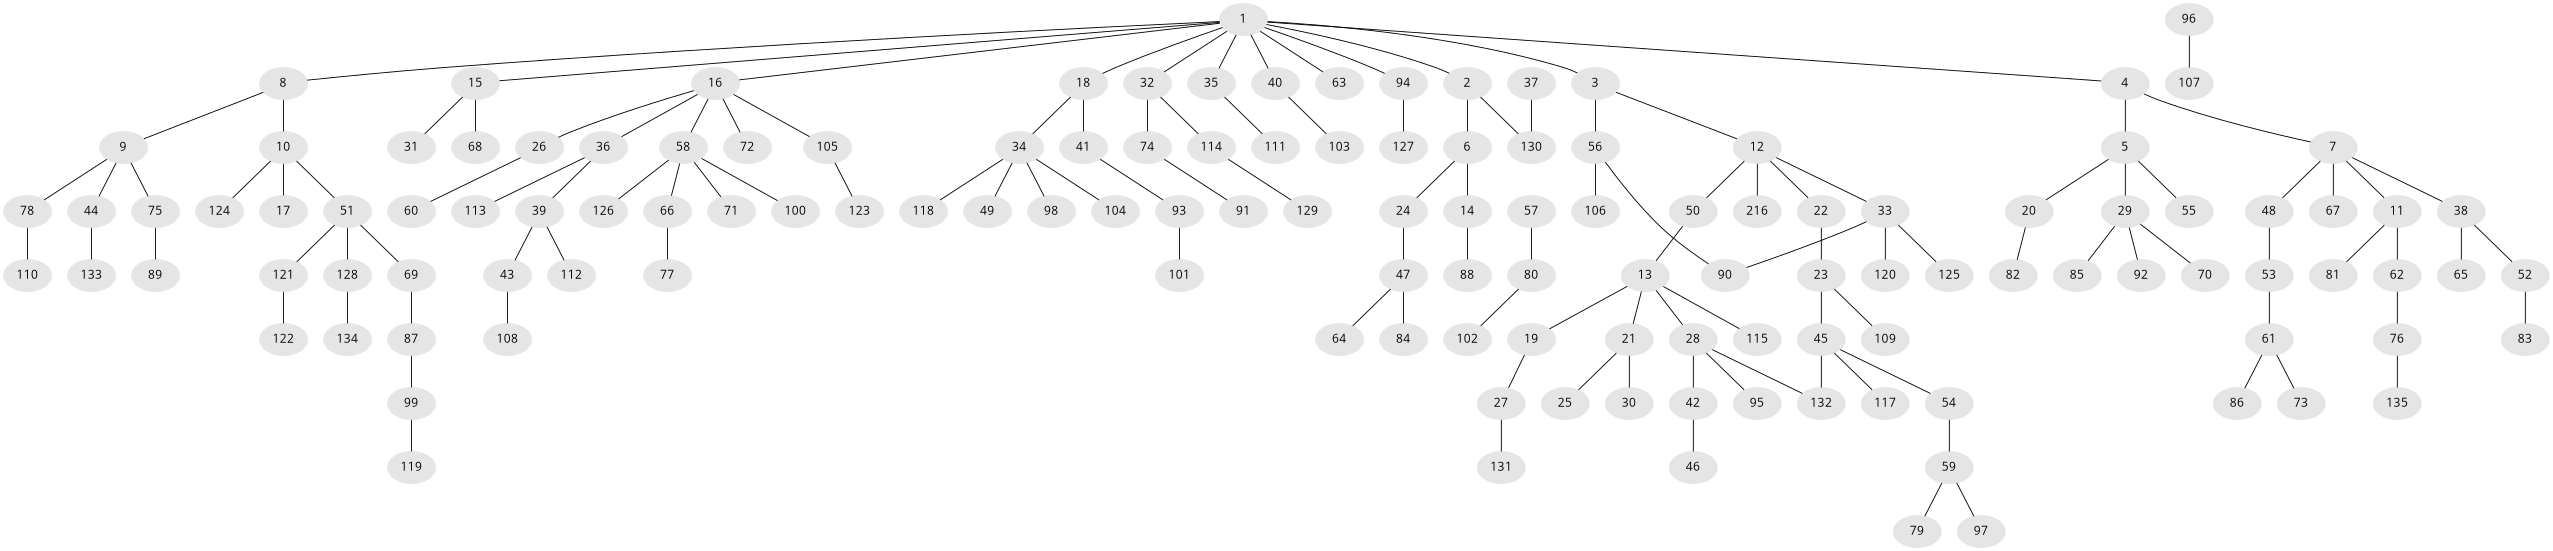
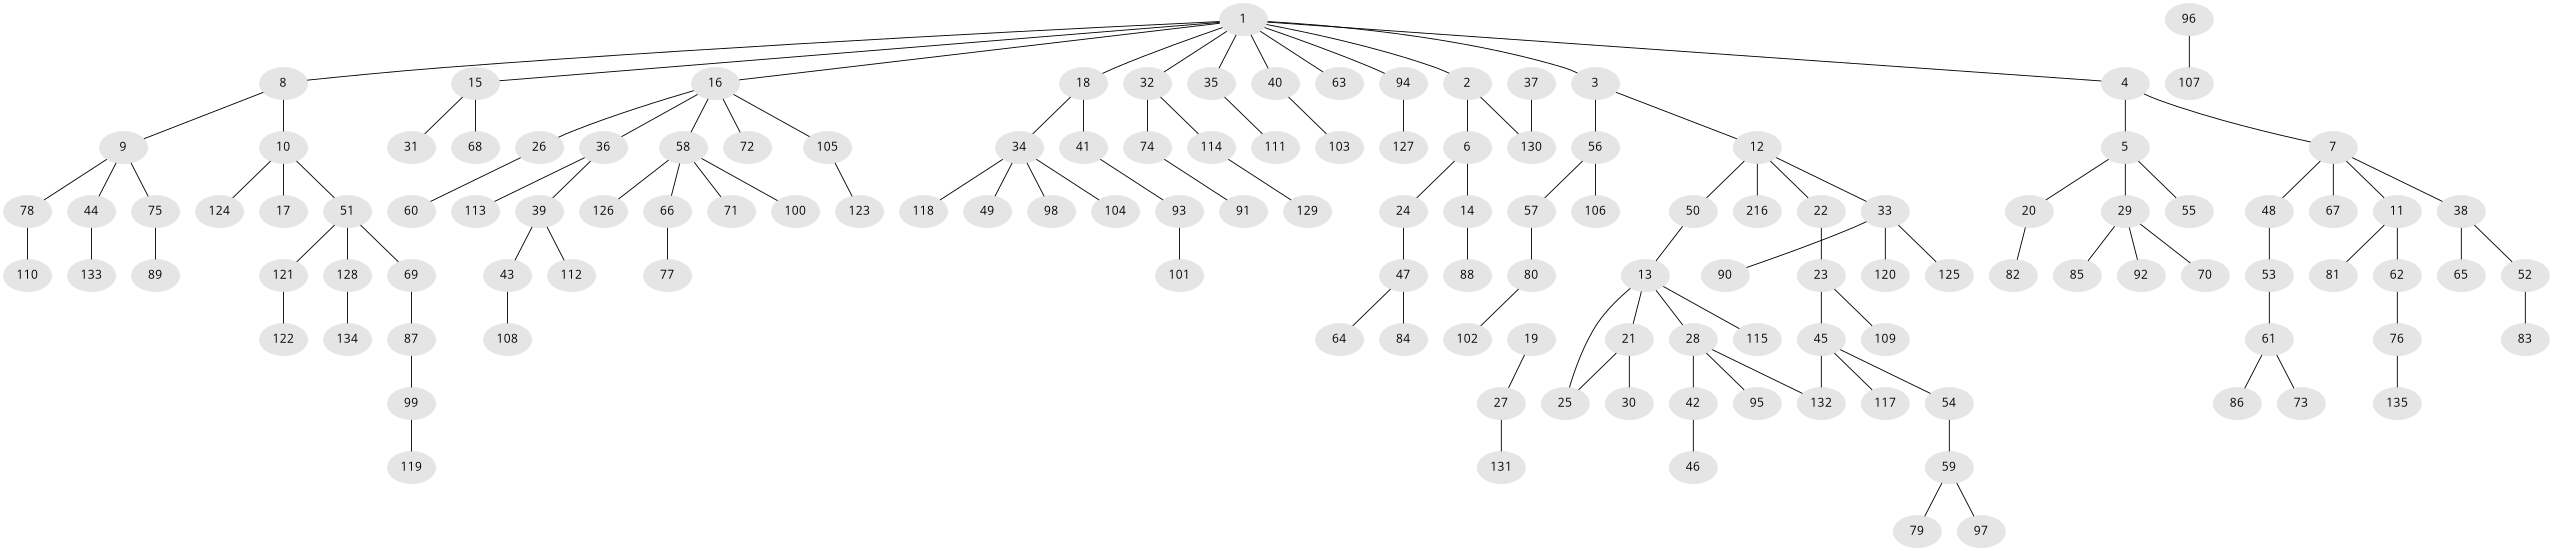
(1652, 218) -> (1564, 179)
(1588, 308) -> (1592, 333)
